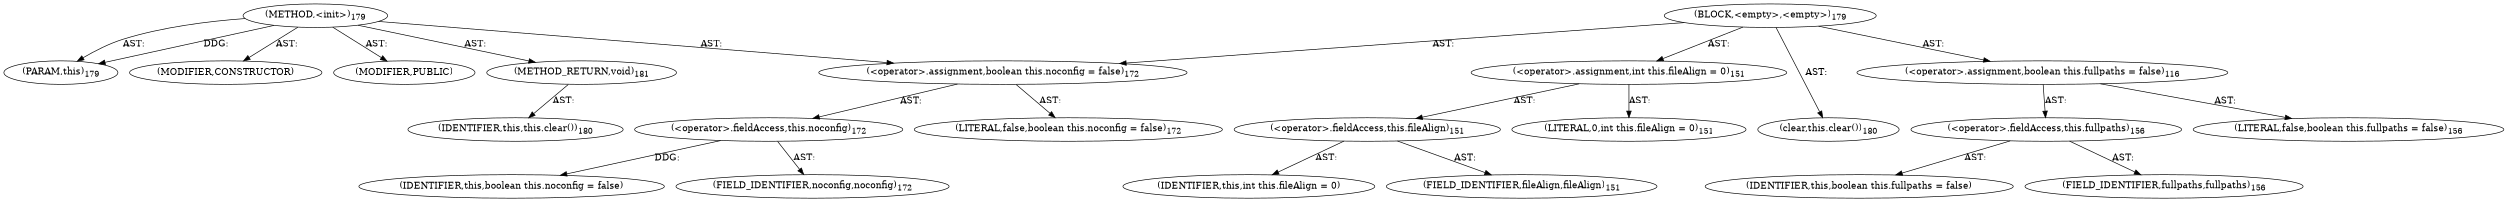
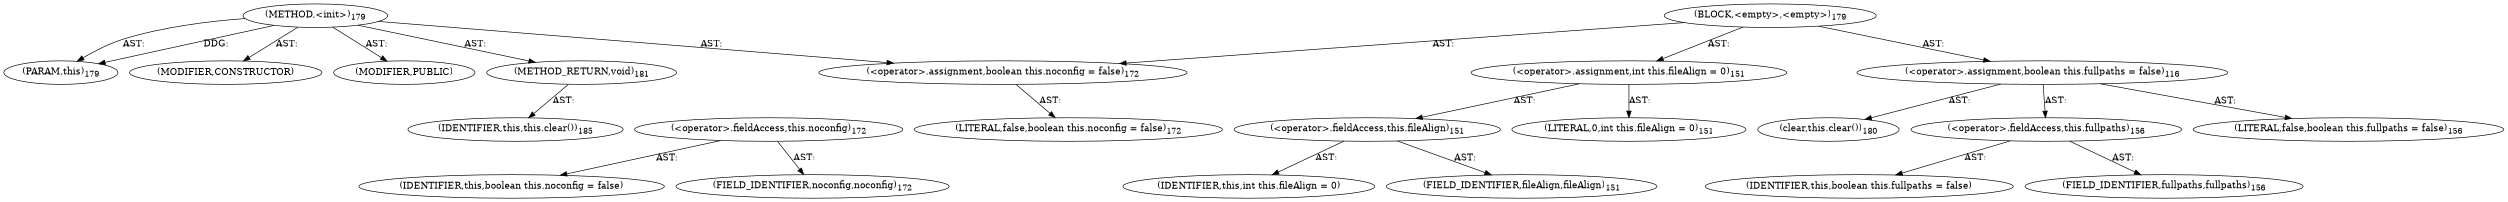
(1798, 70) -> (1936, 101)
(888, 100) -> none
(586, 129) -> (586, 129)
(669, 158) -> (669, 158)
